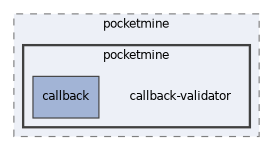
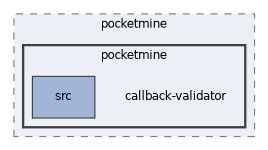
(66, 97) -> (64, 97)
